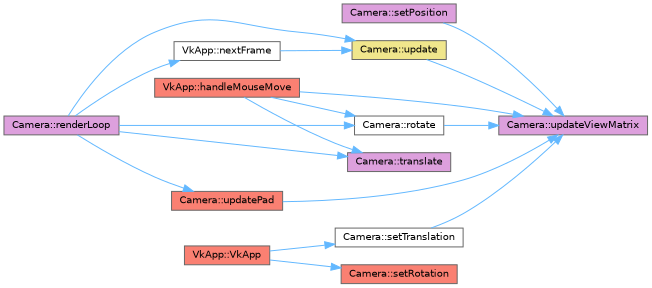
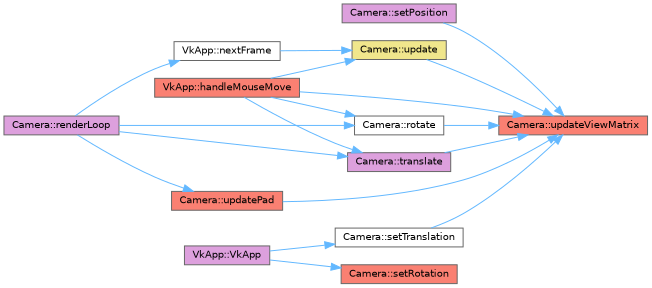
(189, 22) -> (308, 70)
(573, 125) -> (573, 125)
none -> (481, 145)
(227, 255) -> (227, 255)
